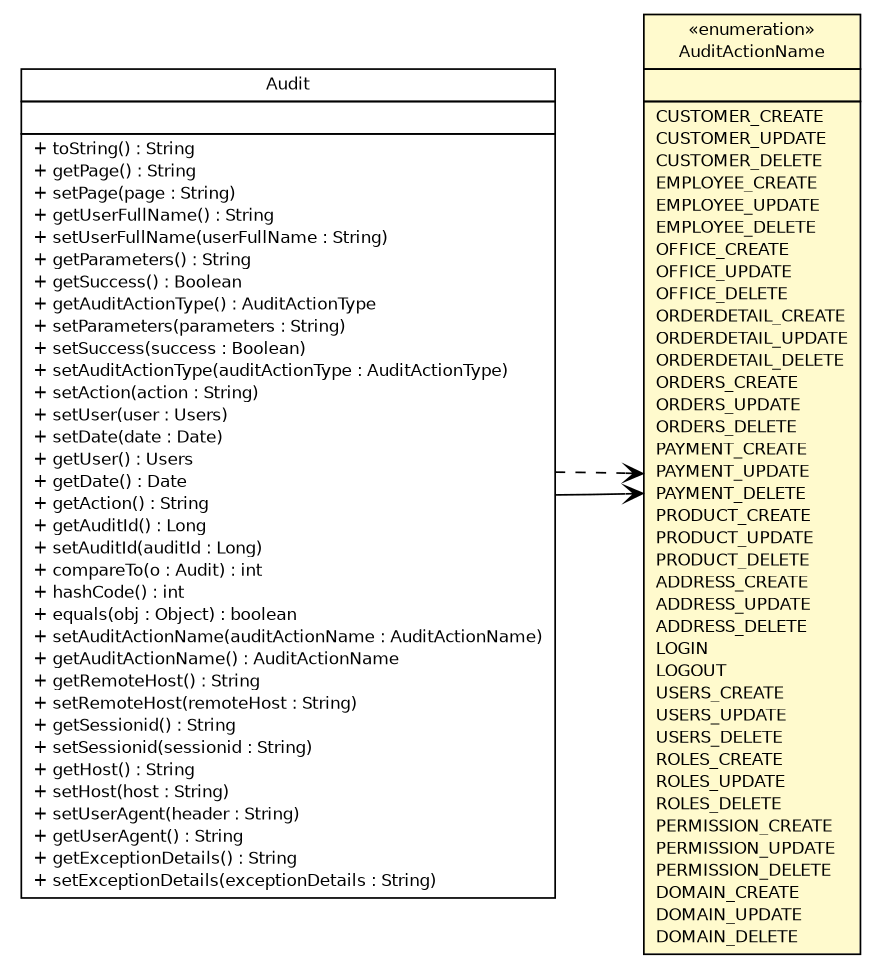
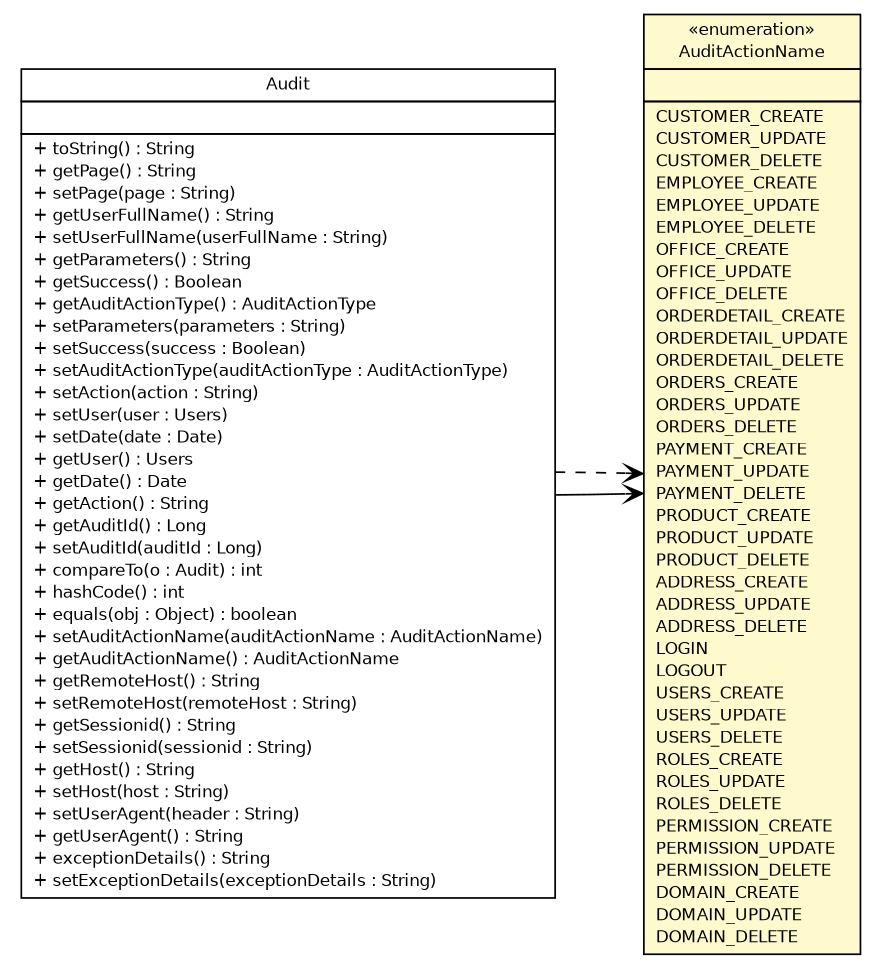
(165, 859) -> (152, 859)
